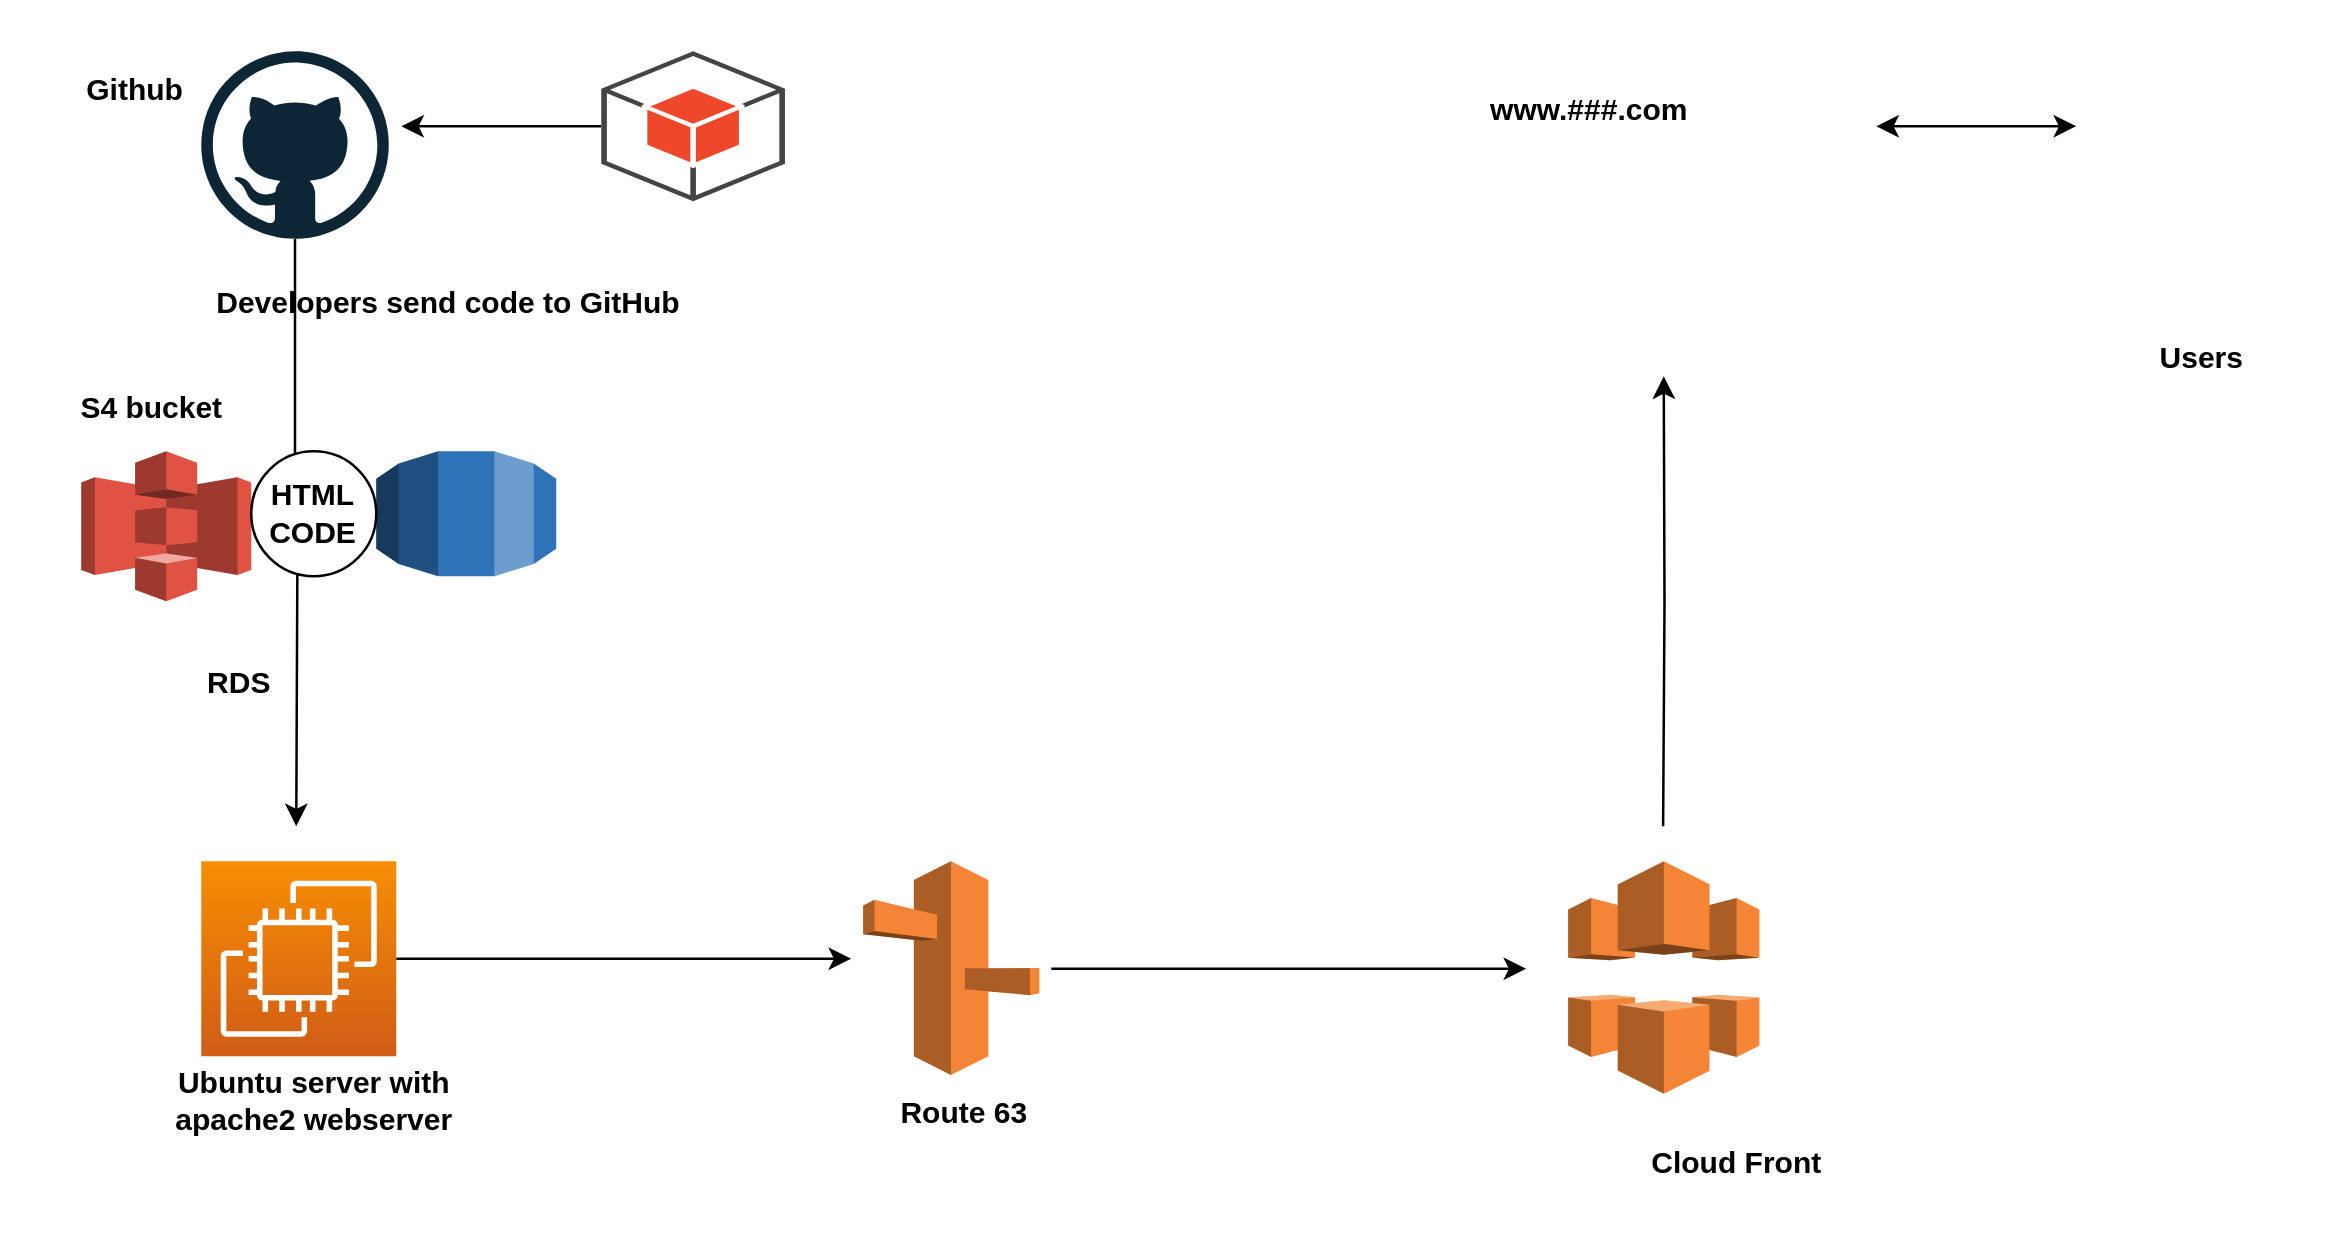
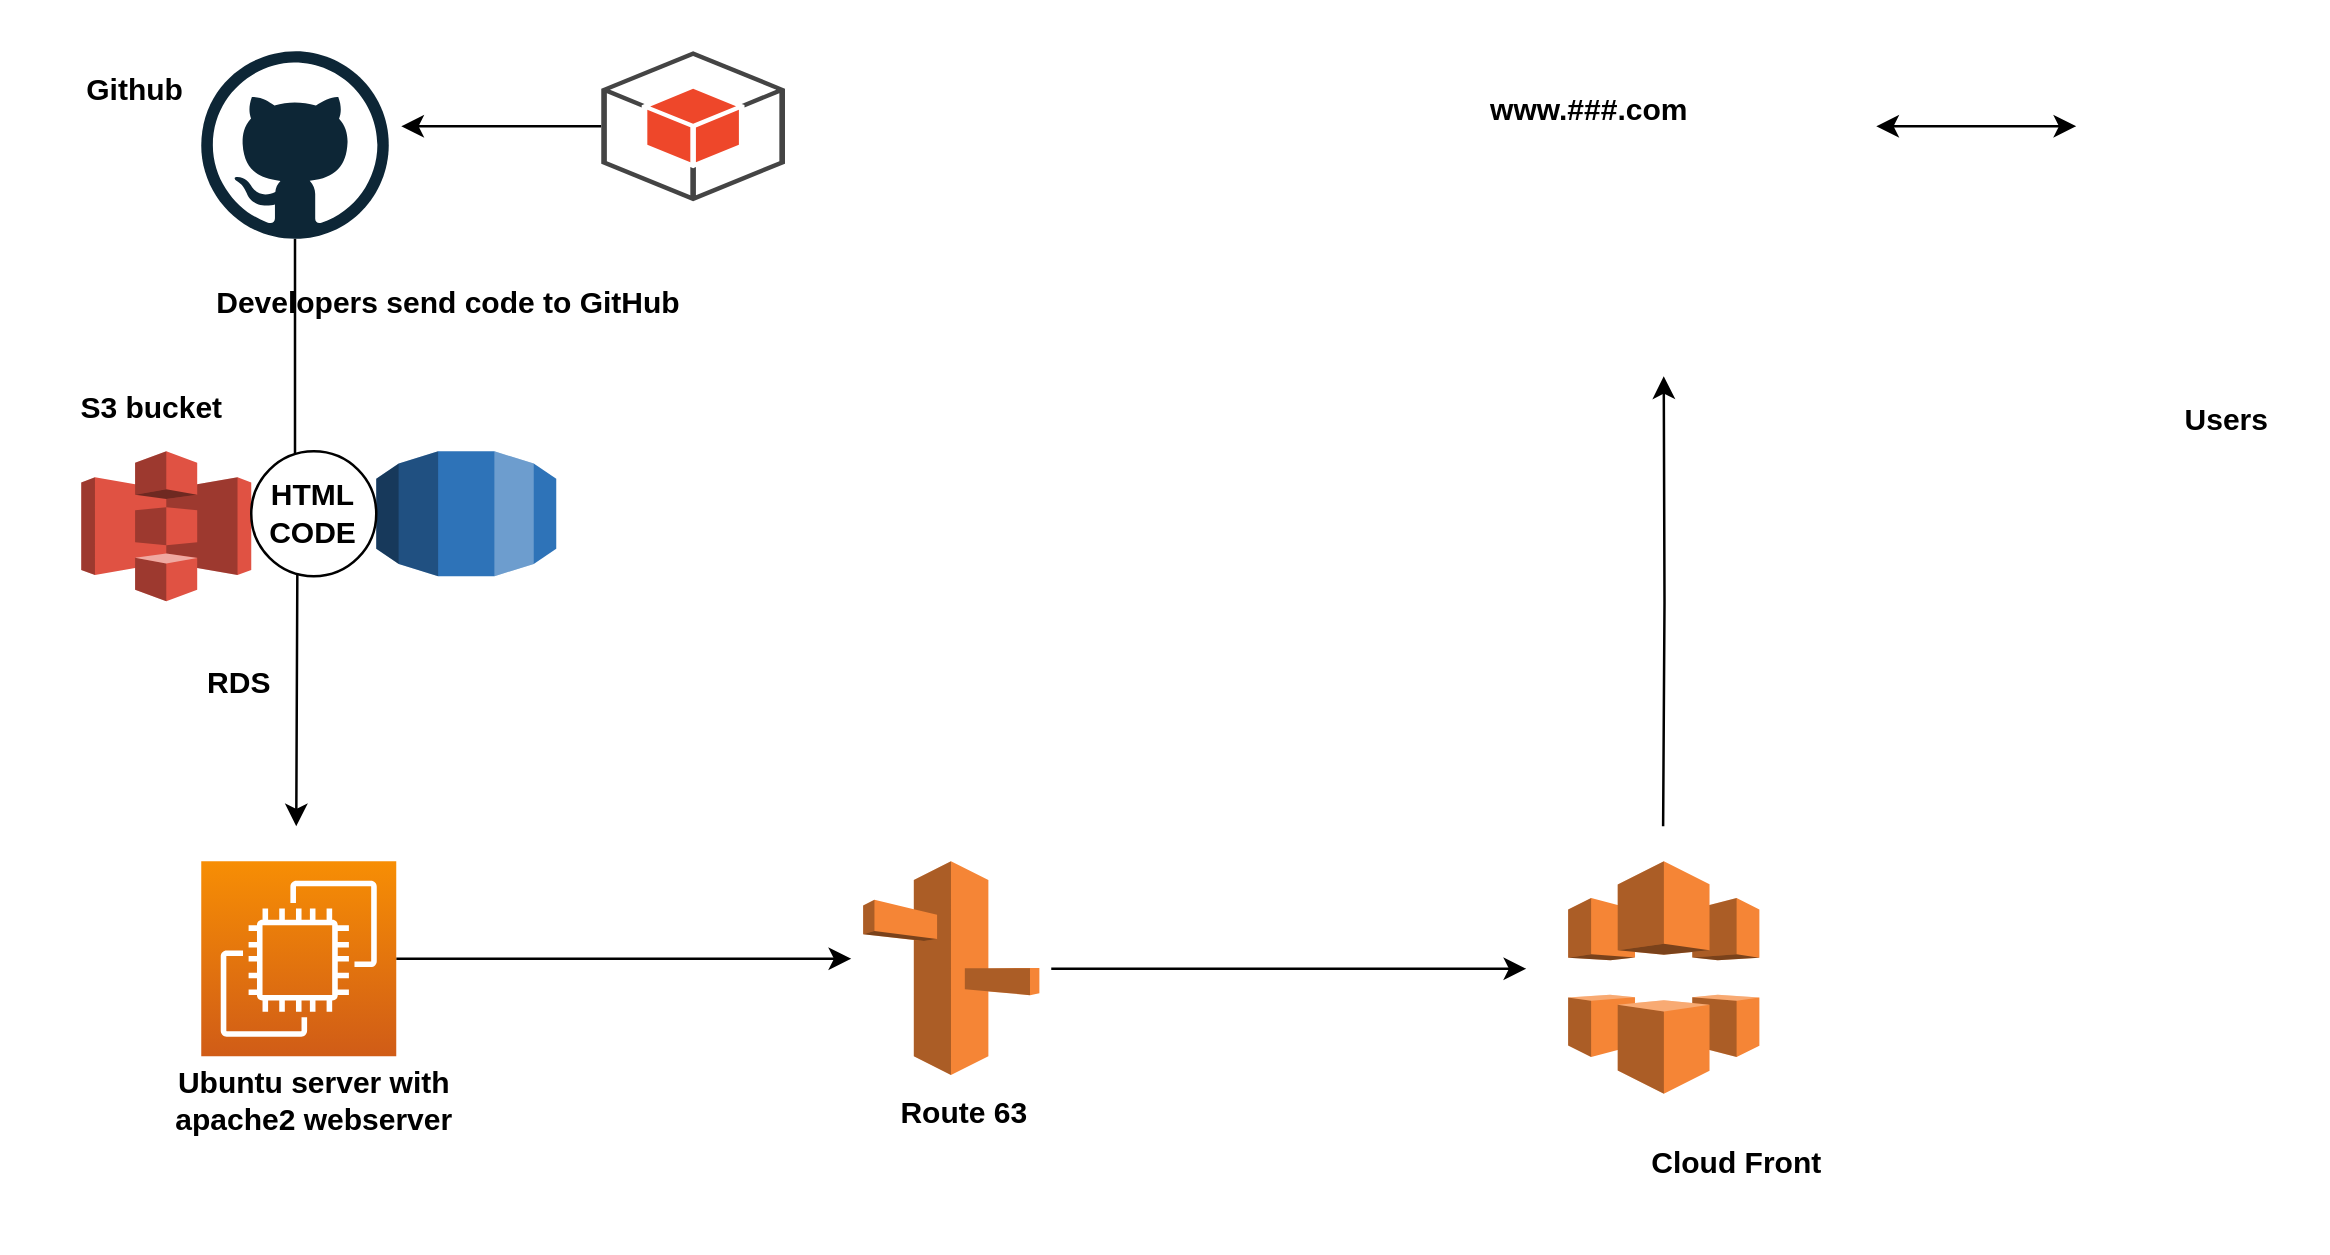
(2201, 359) -> (2226, 421)
(153, 409) -> (153, 409)
